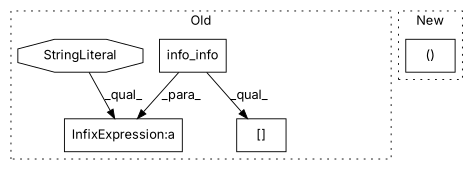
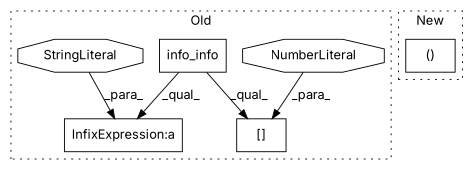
none -> (313, 56)
(124, 96) -> (124, 96)
(181, 96) -> (181, 96)
